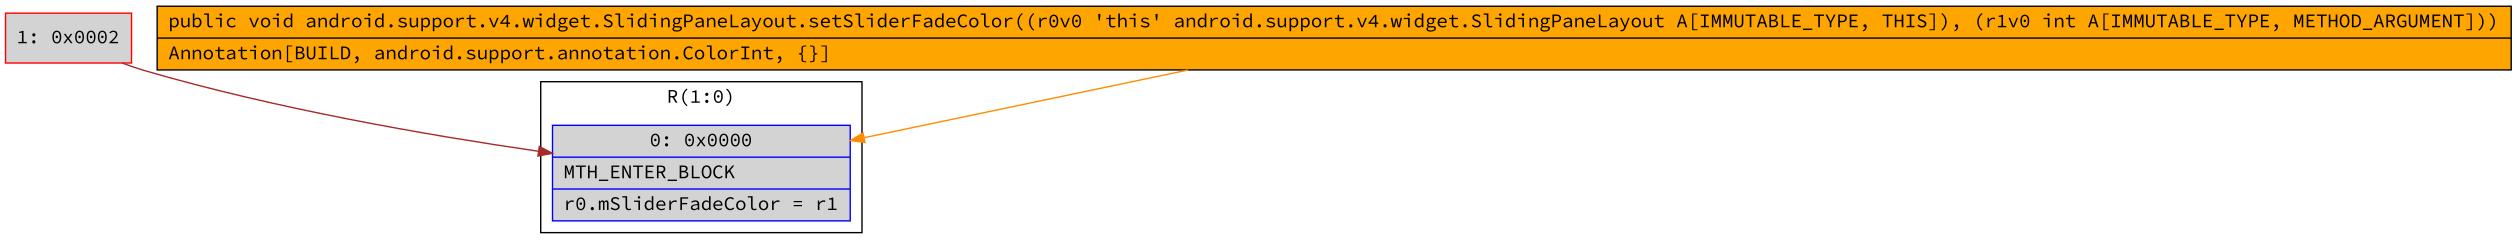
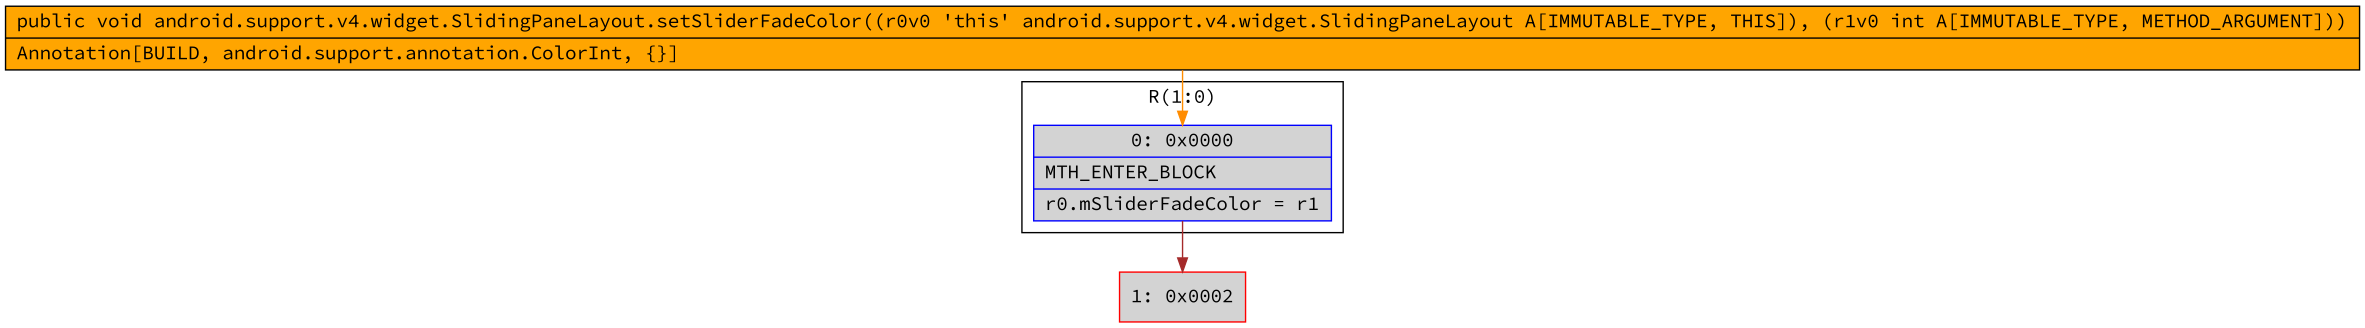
(328, 115) -> (1183, 241)
